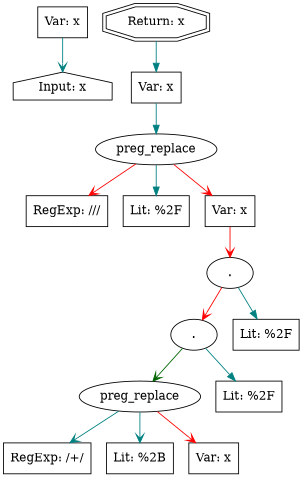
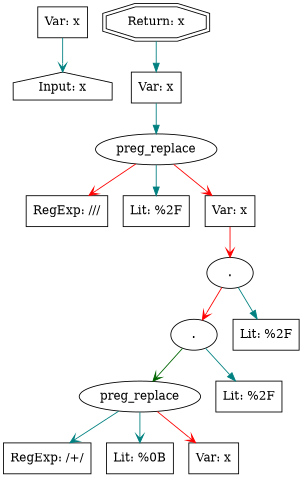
(140, 458) -> (140, 458)
